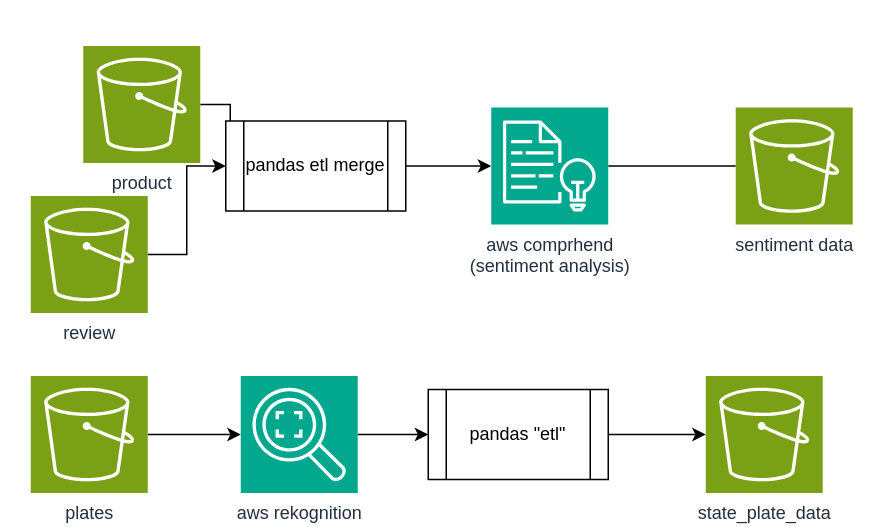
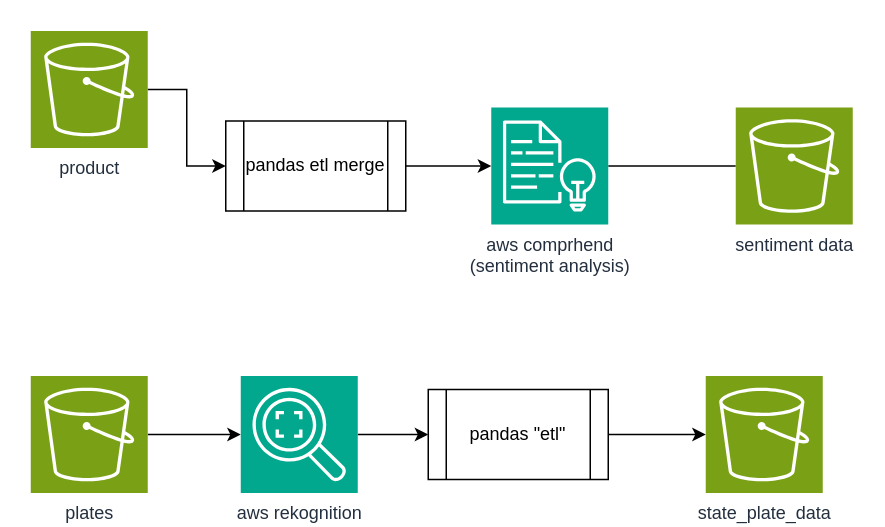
(142, 104) -> (89, 89)
(187, 231) -> none
(89, 254) -> none
